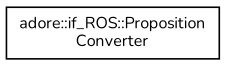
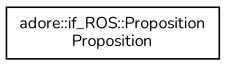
(113, 33) -> (113, 33)
